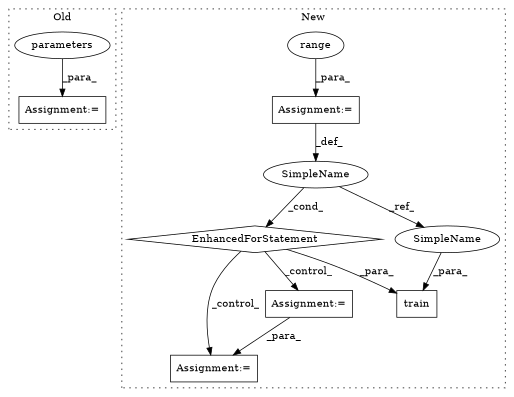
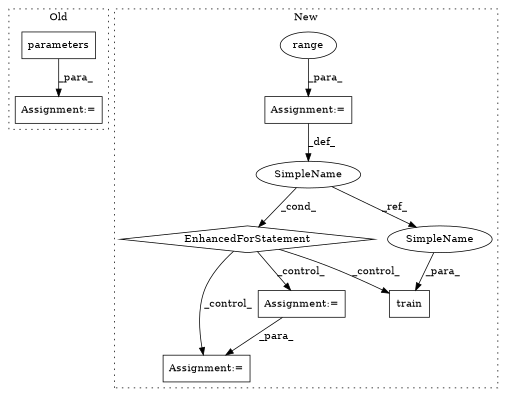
(62, 45) -> (59, 45)
(377, 272) -> (376, 272)
